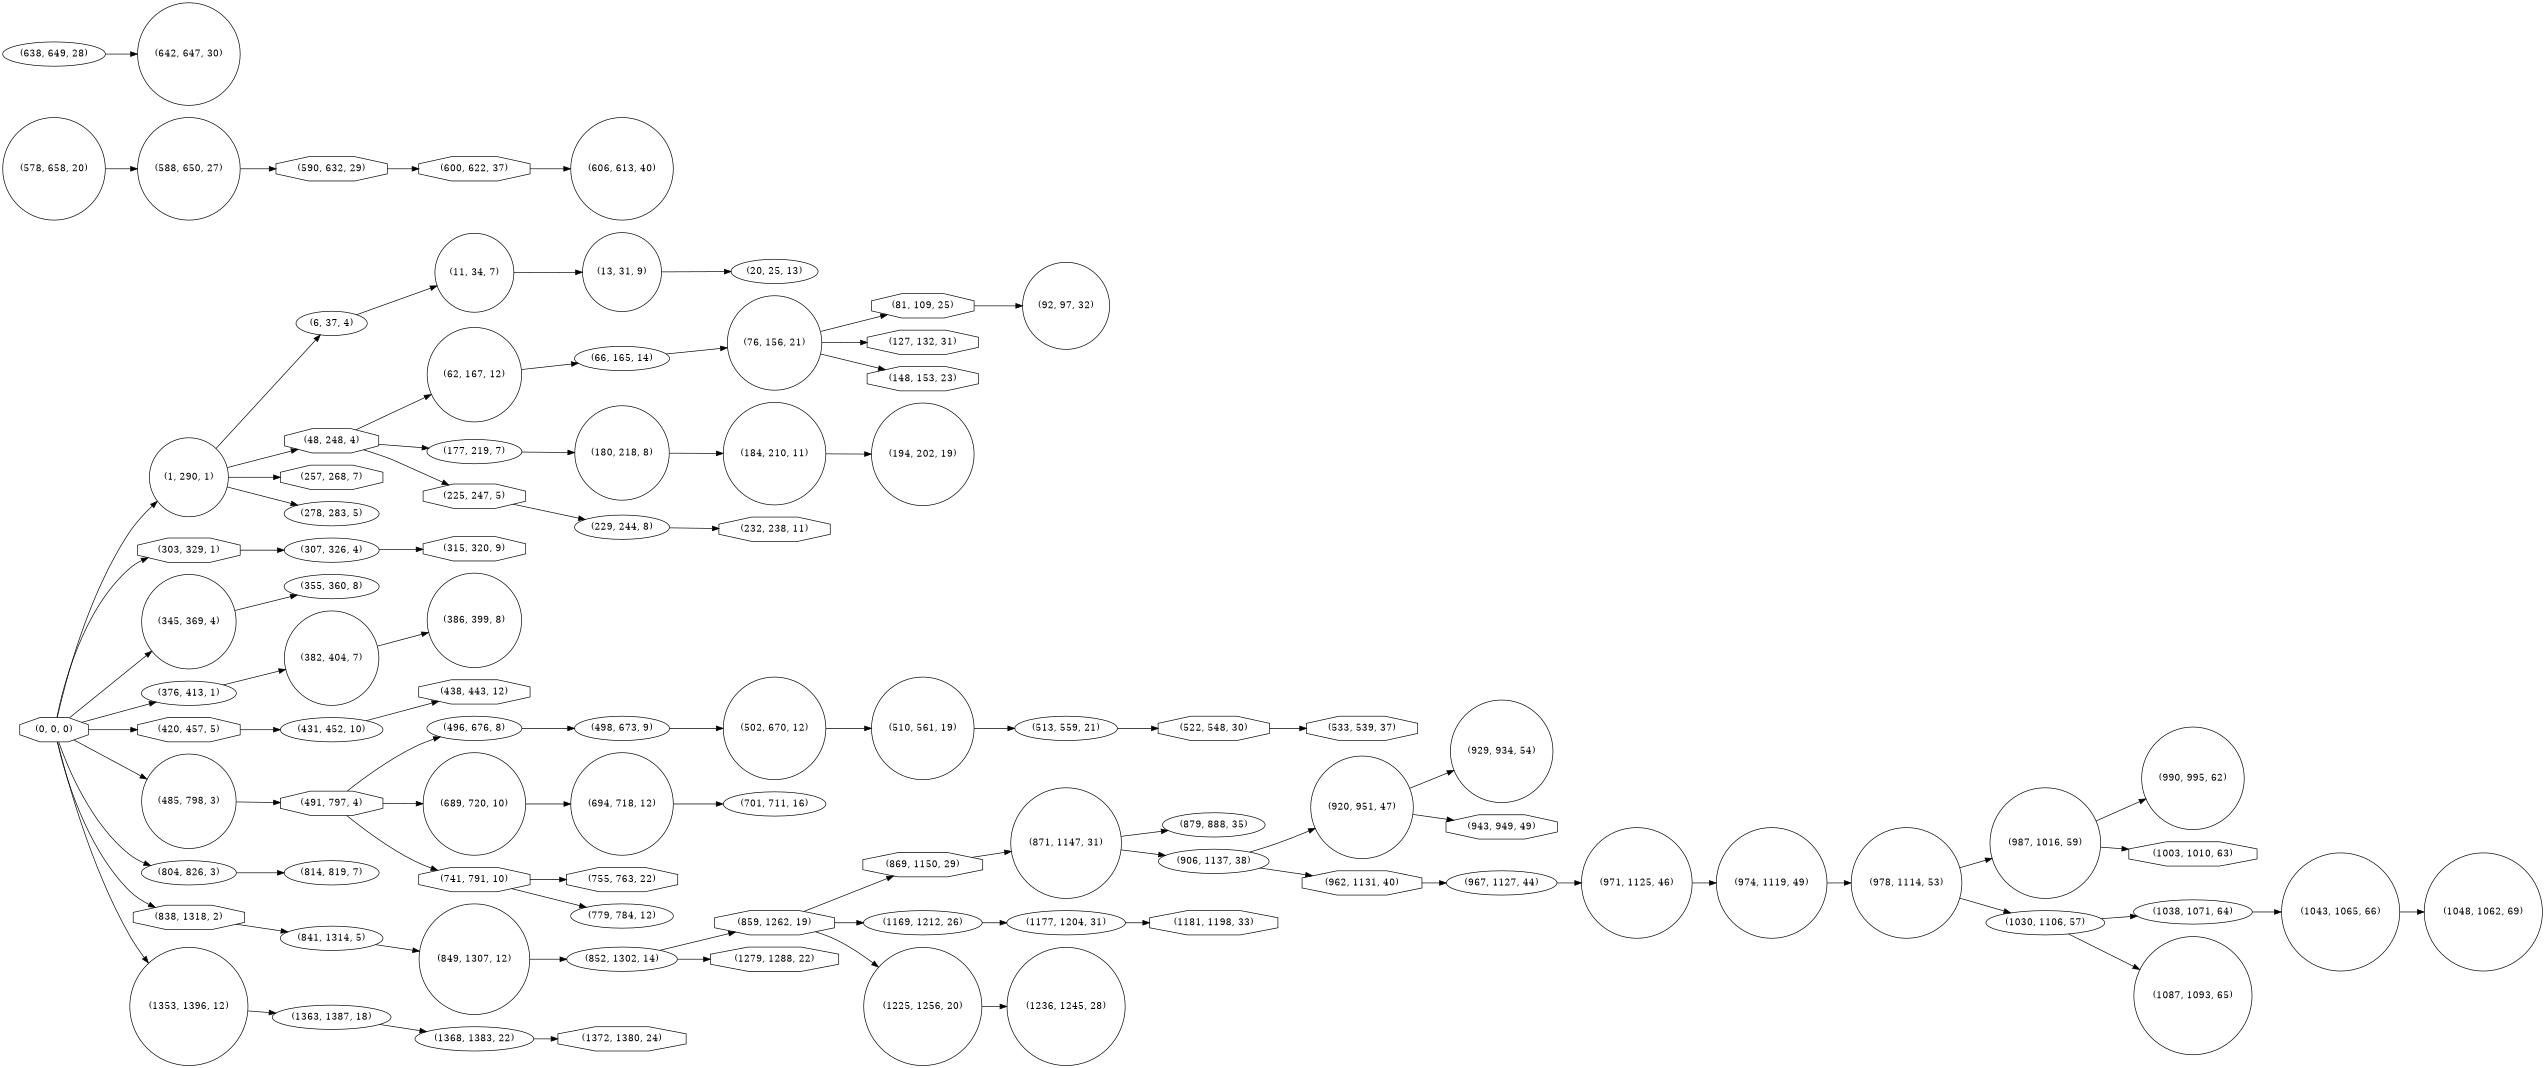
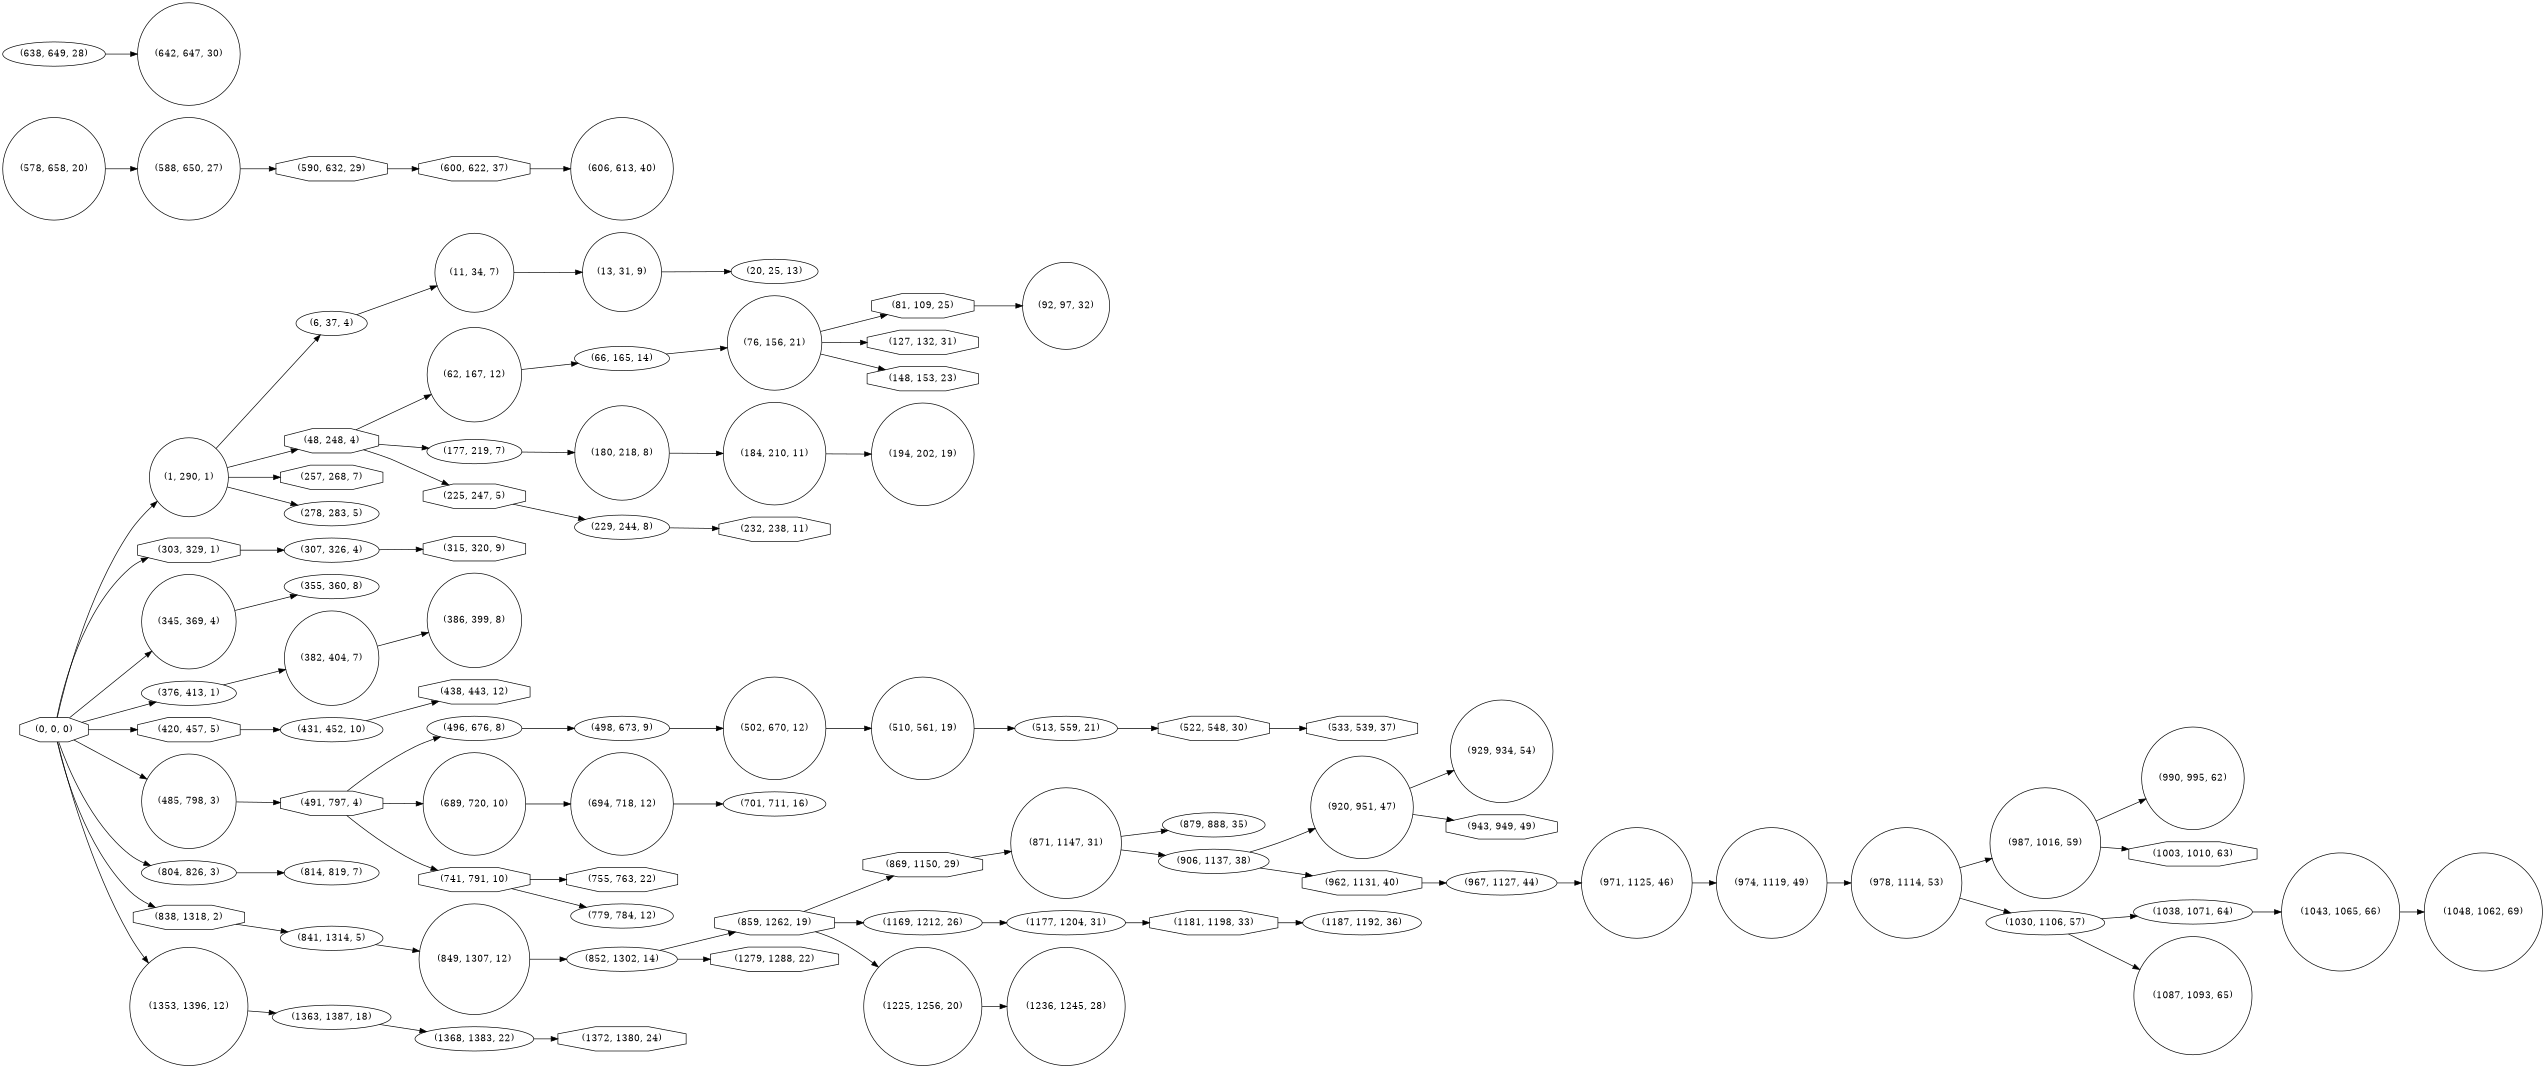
none -> (1362, 923)
